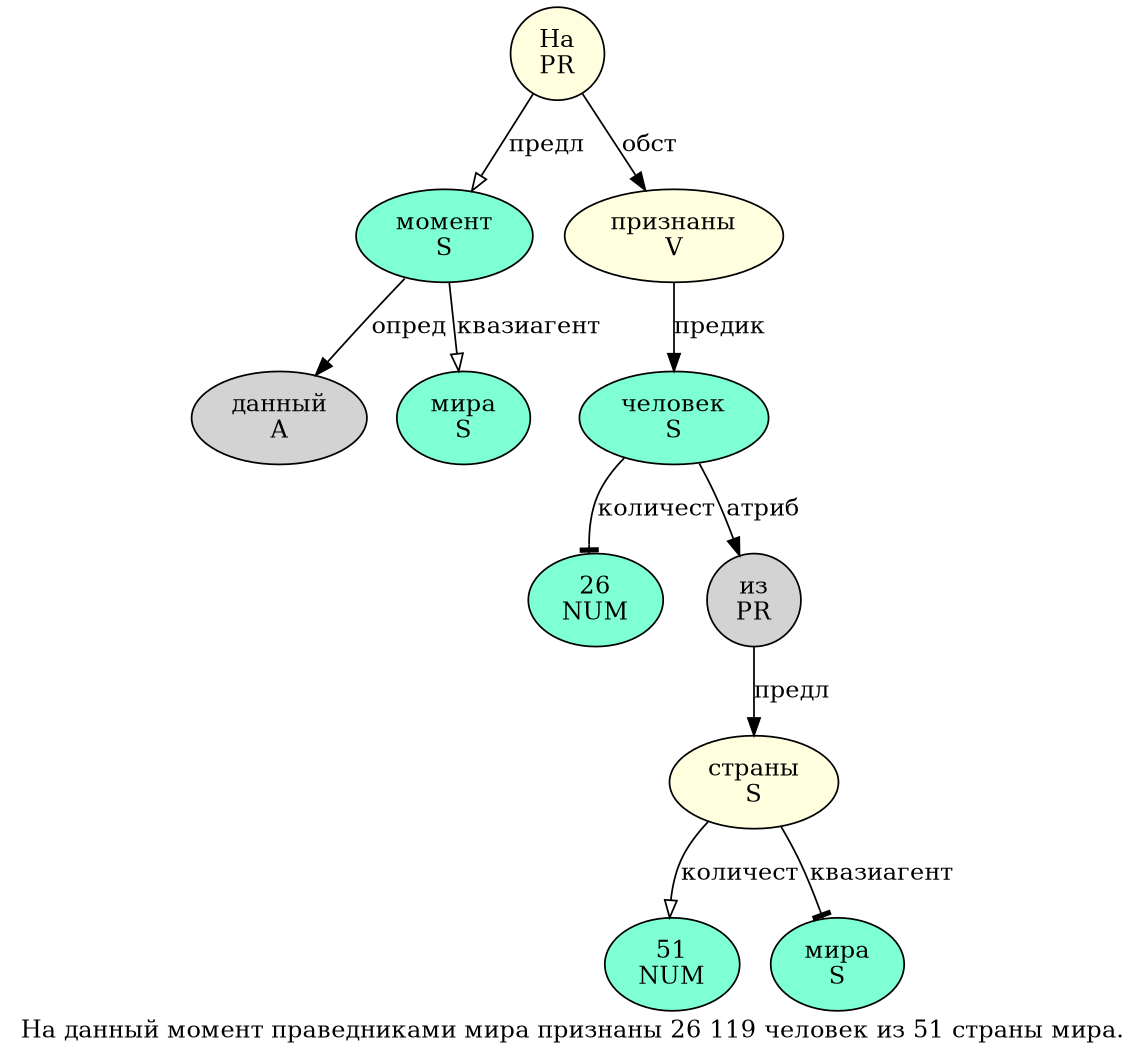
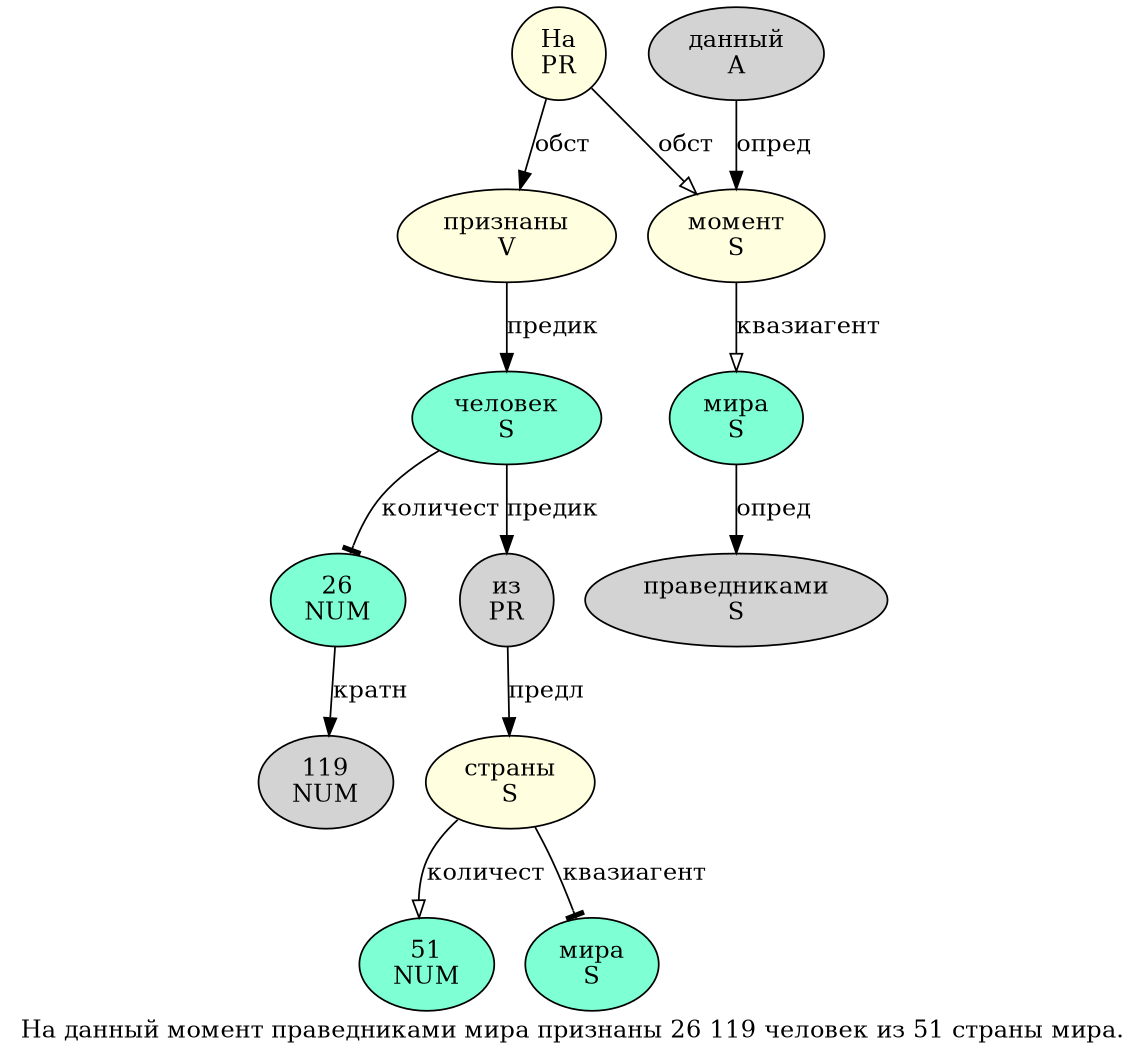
(547, 145) -> (686, 145)
(444, 236) -> (736, 236)
(366, 320) -> (736, 136)
(764, 509) -> (553, 509)
none -> (736, 600)
none -> (326, 782)
